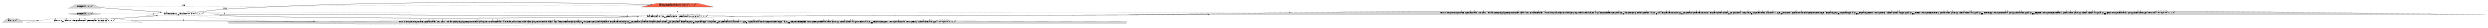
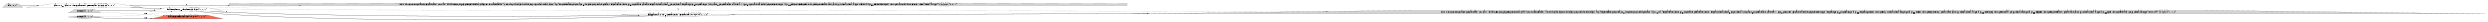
(424, 3) -> (123, 19)
